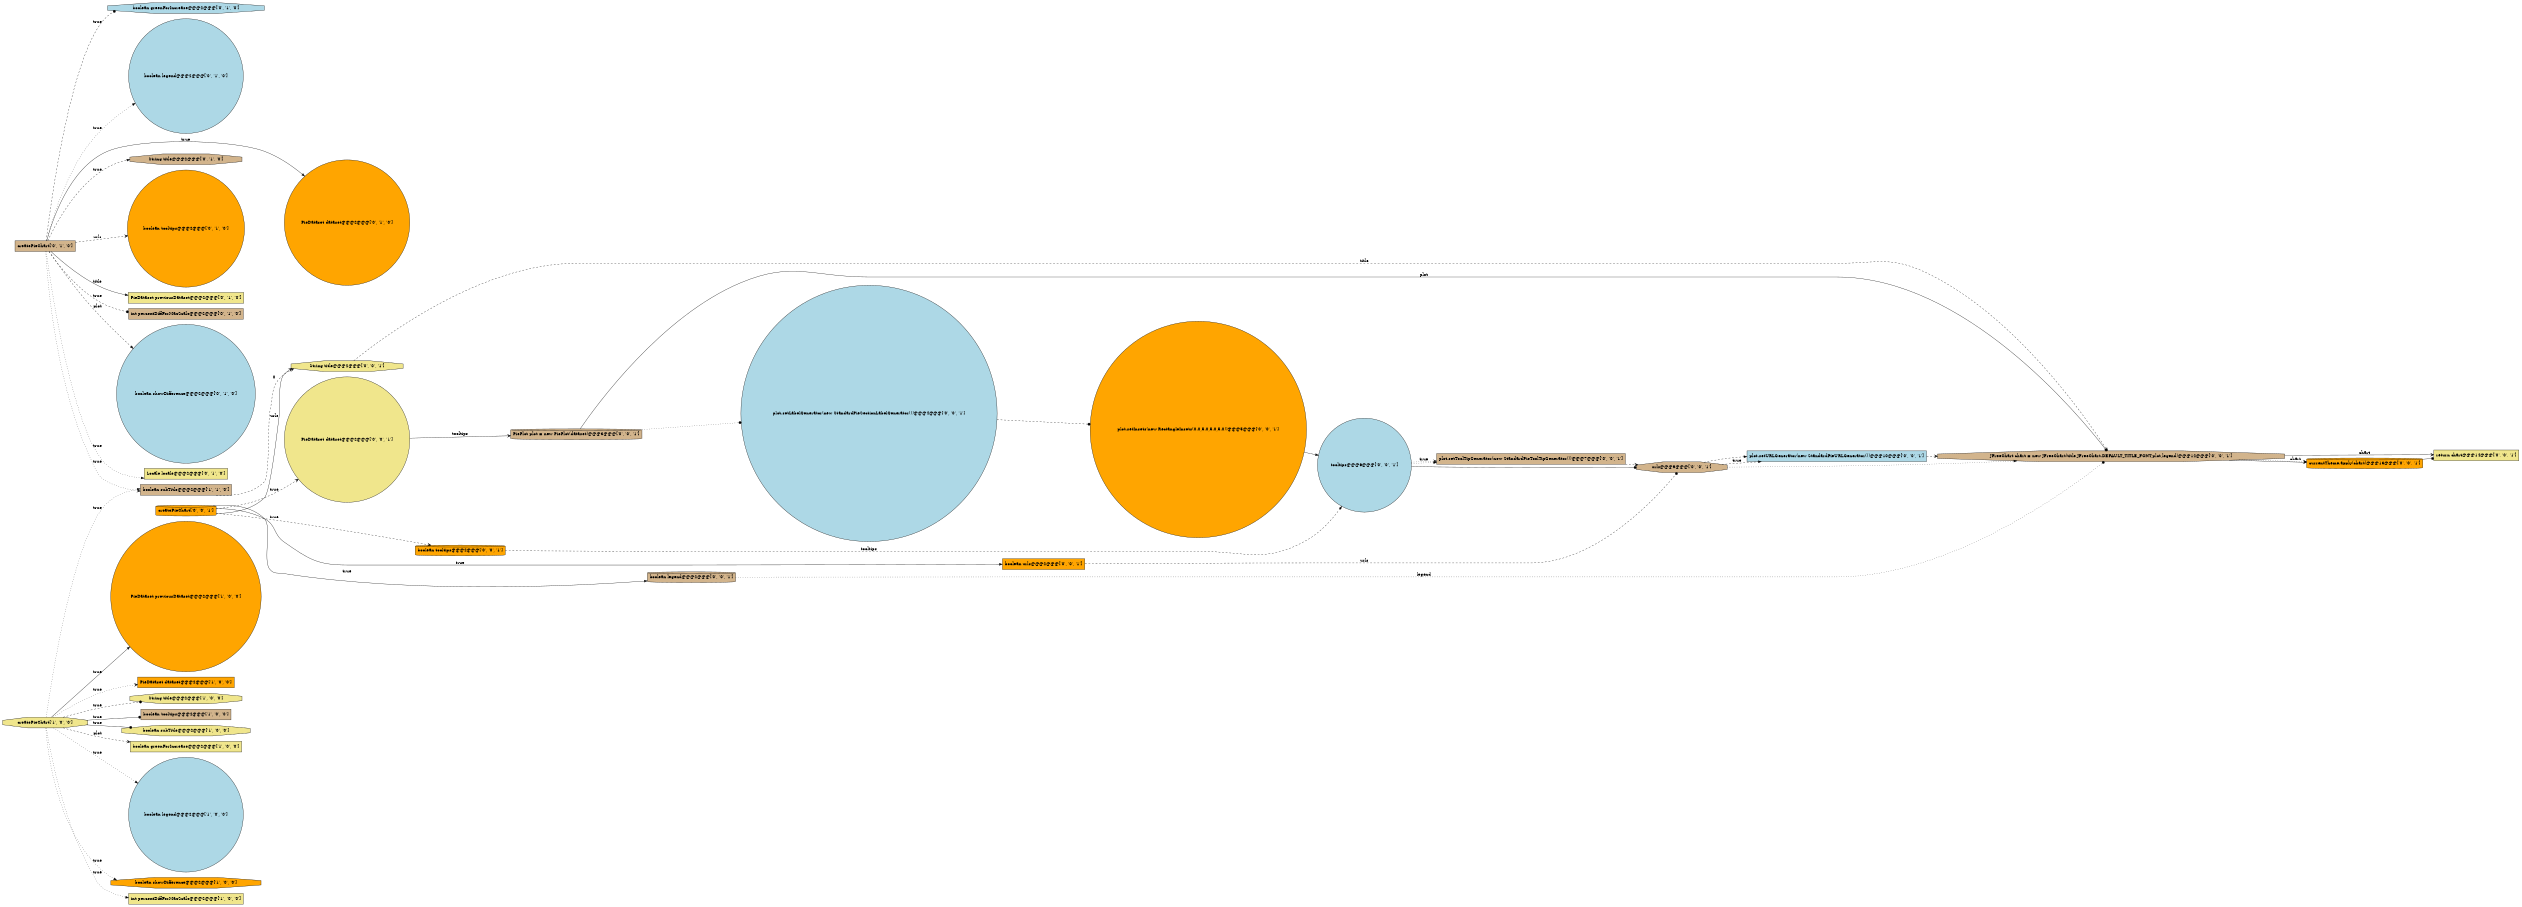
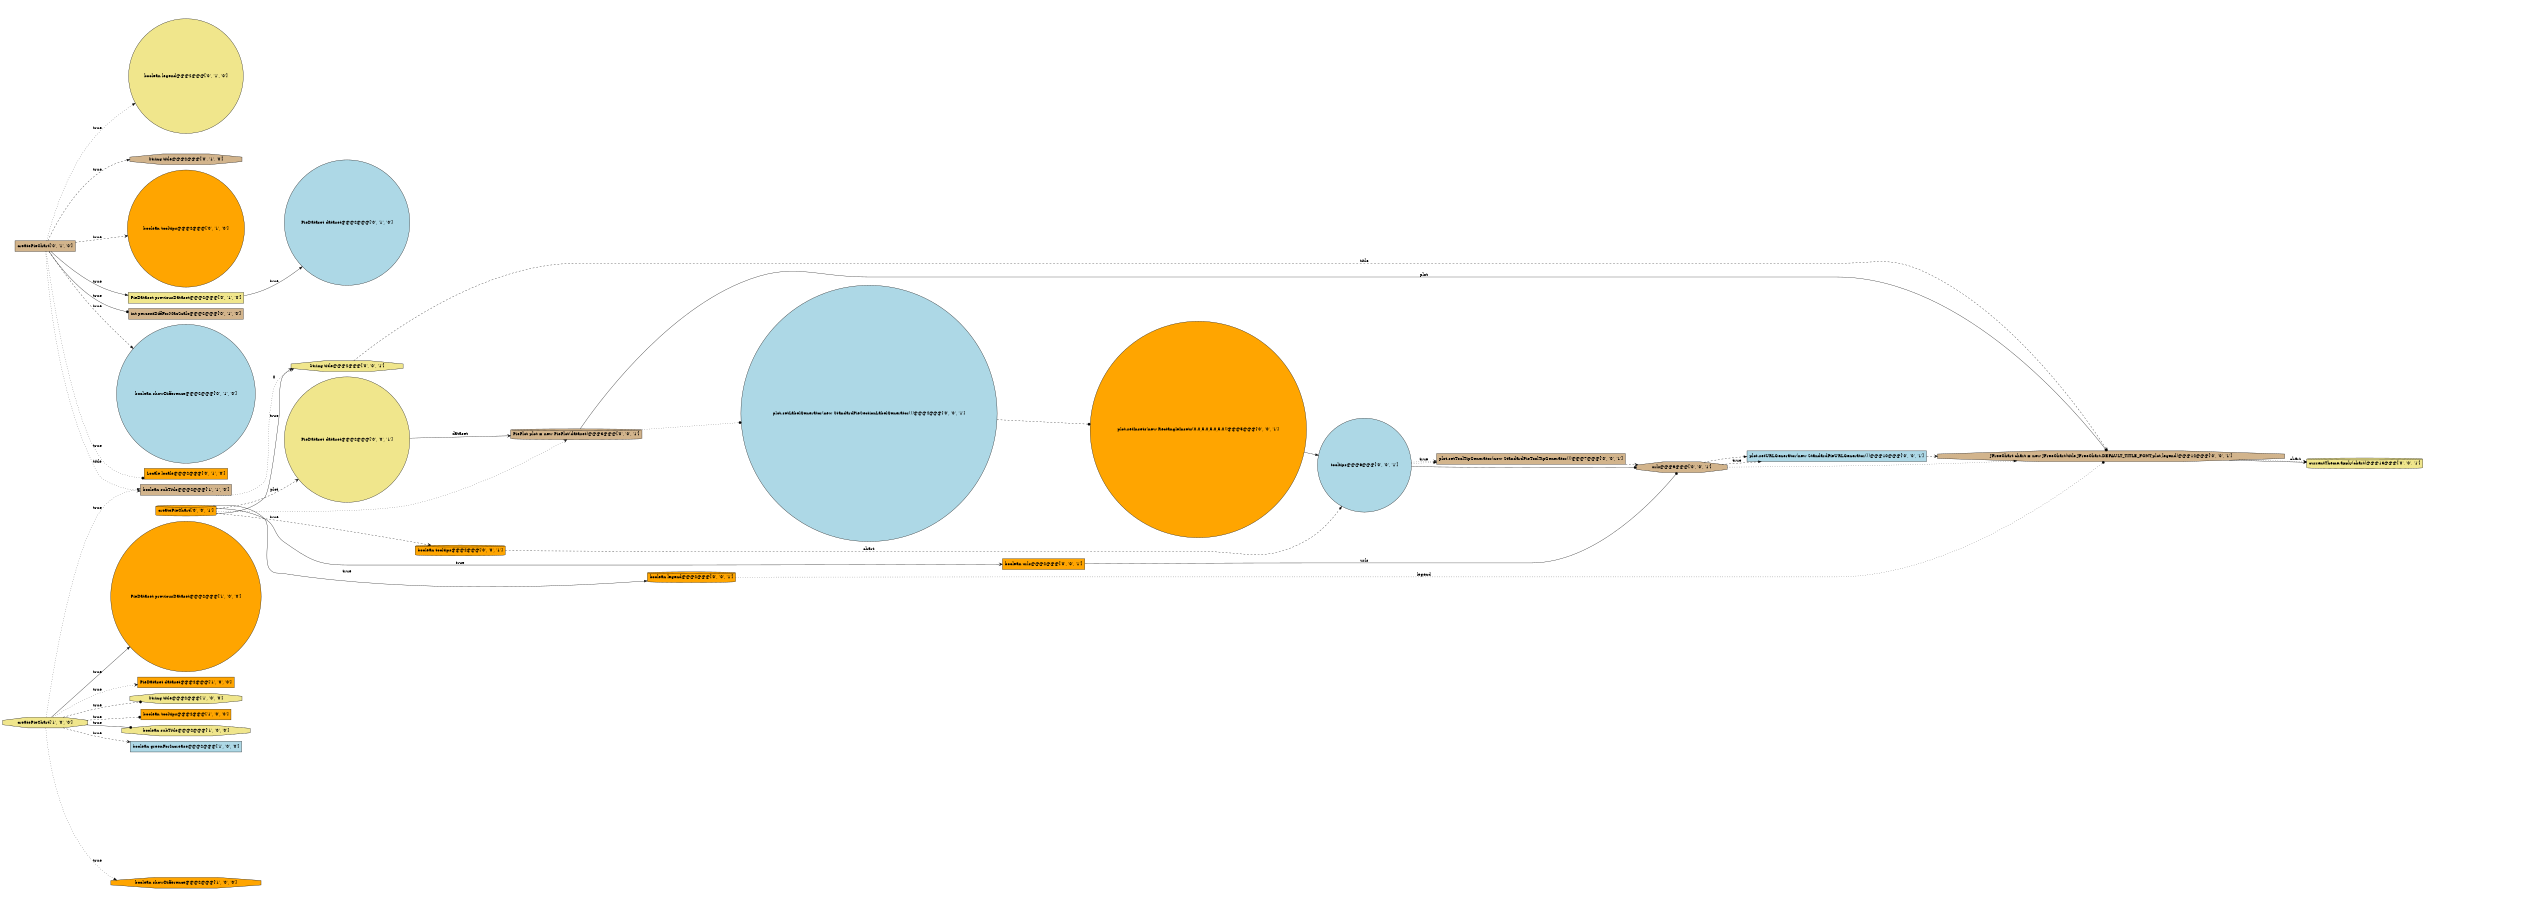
(186, 8) -> none
(186, 76) -> (186, 76)
(152, 143) -> (273, 286)
(347, 223) -> (347, 223)
(98, 237) -> (98, 237)
(98, 282) -> (98, 282)
(82, 289) -> (82, 289)
(98, 306) -> (98, 306)
(71, 380) -> (71, 380)
(274, 416) -> (274, 416)
(460, 434) -> (460, 434)
(268, 448) -> (268, 448)
(2476, 455) -> none
(98, 462) -> (98, 462)
(2365, 463) -> (2365, 463)
(186, 474) -> (186, 474)
(274, 490) -> (274, 490)
none -> (397, 507)
(869, 549) -> (869, 549)
(1395, 563) -> (1395, 563)
(598, 565) -> (598, 565)
(691, 577) -> (691, 577)
(186, 715) -> (186, 715)
(112, 719) -> (112, 719)
(98, 733) -> (98, 733)
(186, 747) -> (186, 747)
(186, 815) -> none
(186, 899) -> none
